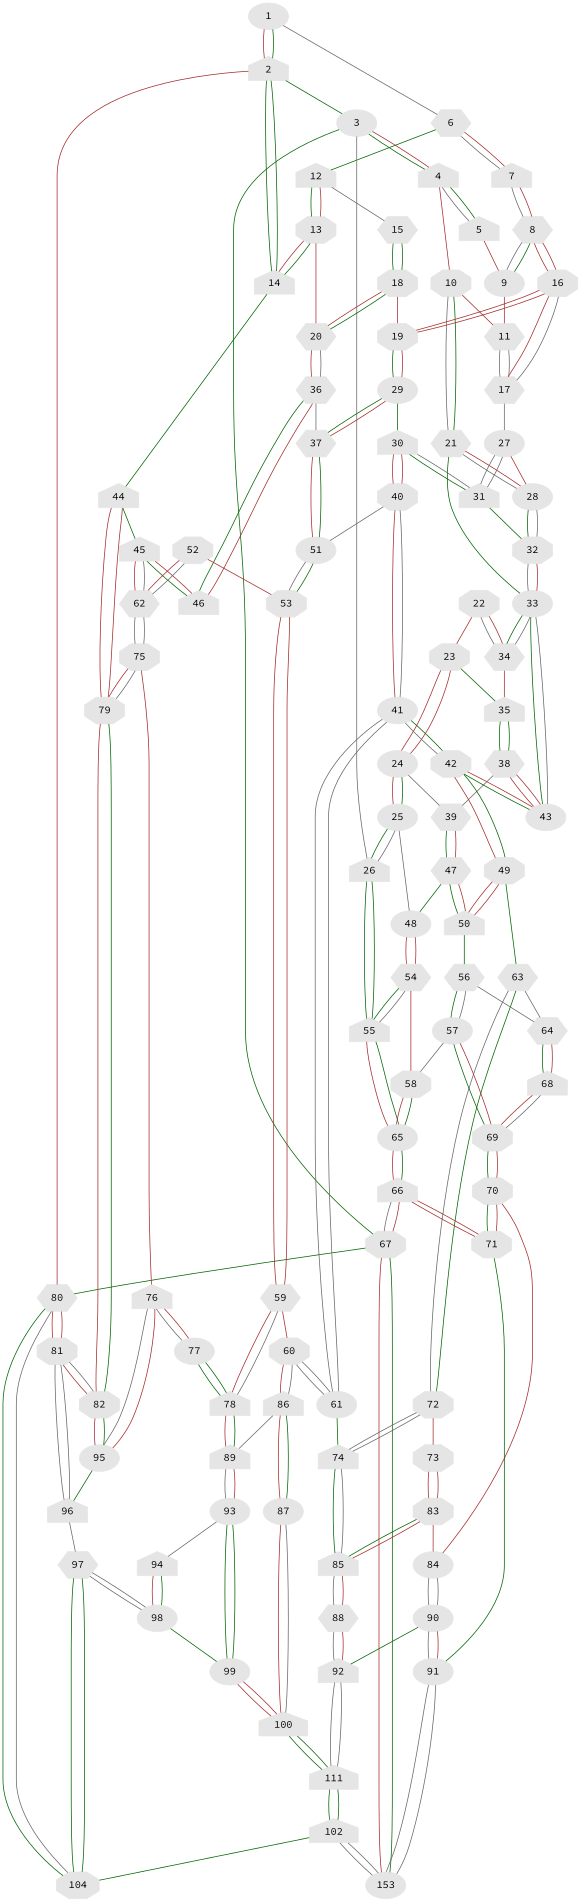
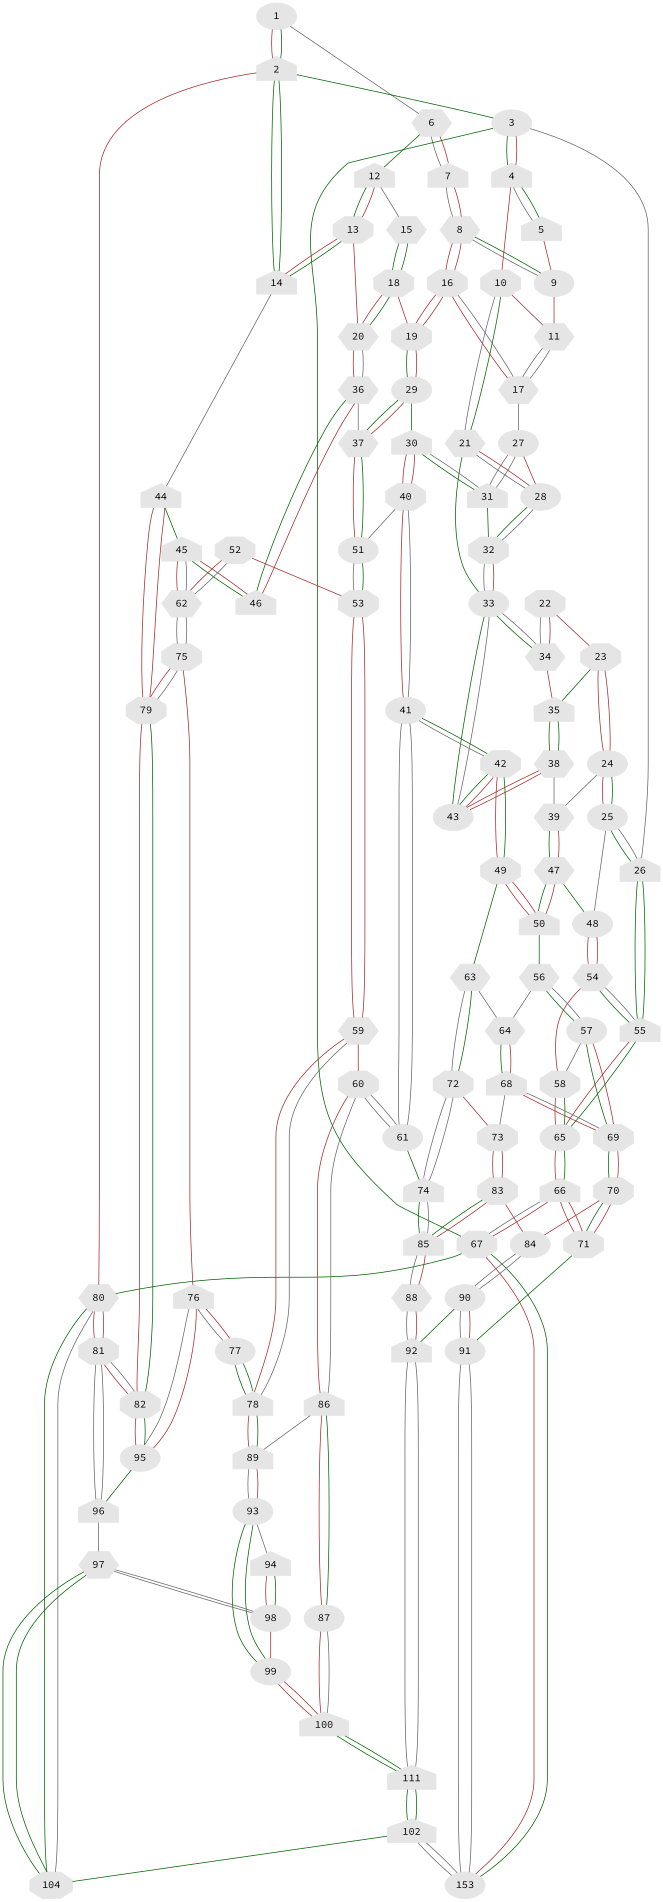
(196, 390) -> (219, 390)
none -> (502, 1110)
(194, 1645) -> (271, 1645)
